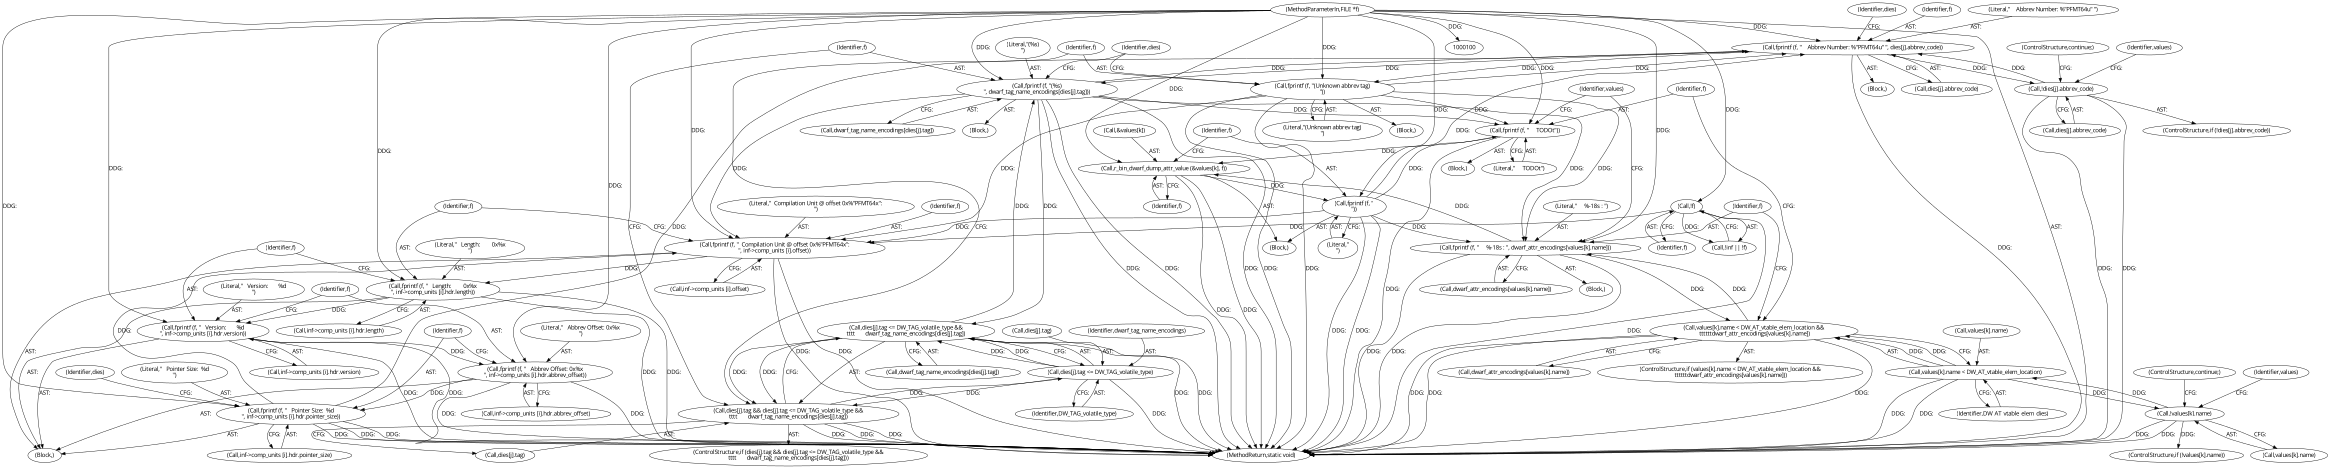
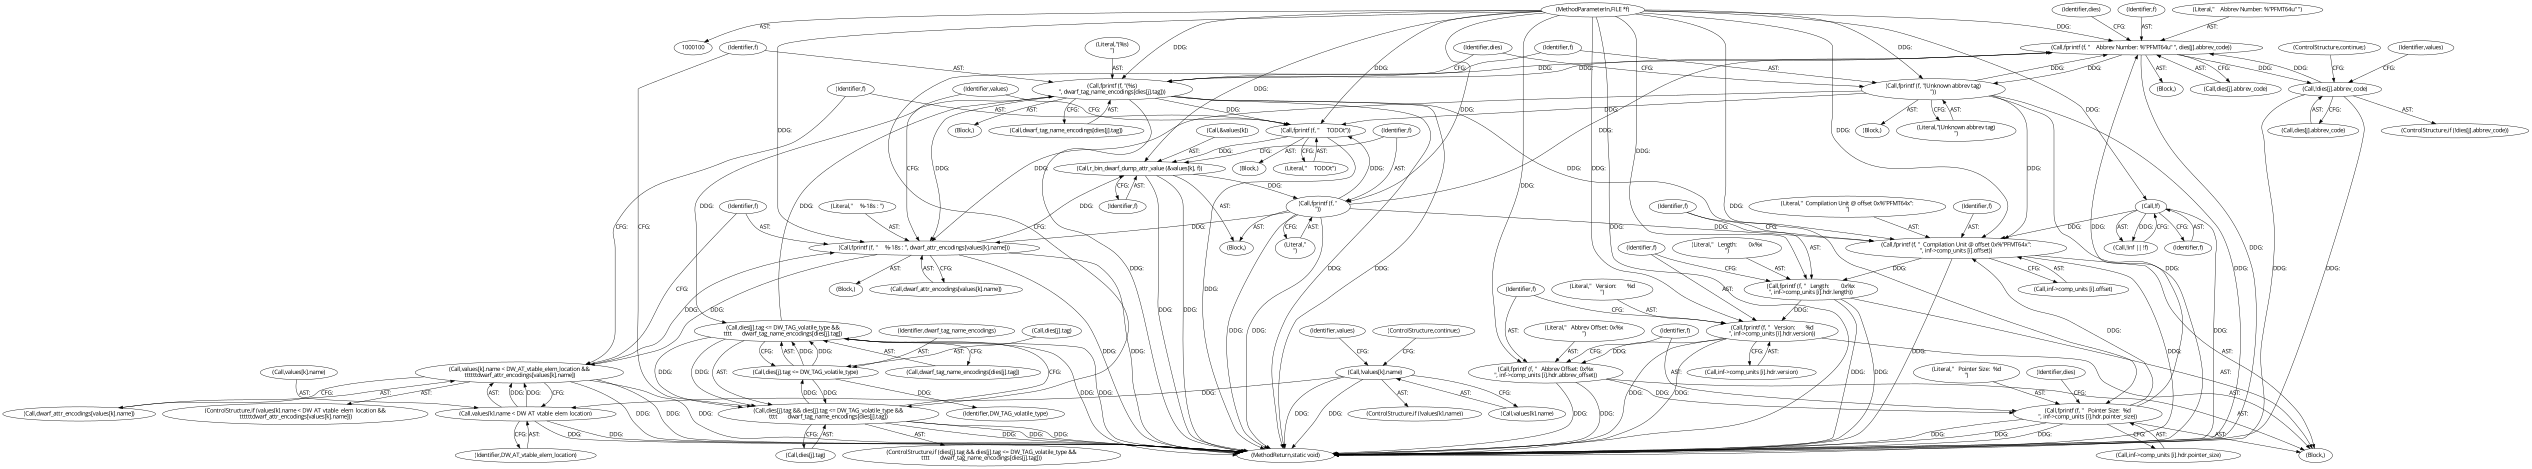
(1456, 27) -> (766, 27)
(2057, 227) -> (1618, 227)
(339, 331) -> none
(1084, 393) -> (925, 393)
(2078, 393) -> none
(1091, 396) -> none
(536, 414) -> none
(2003, 414) -> (526, 455)
(1155, 427) -> none
(2189, 435) -> (1404, 393)
